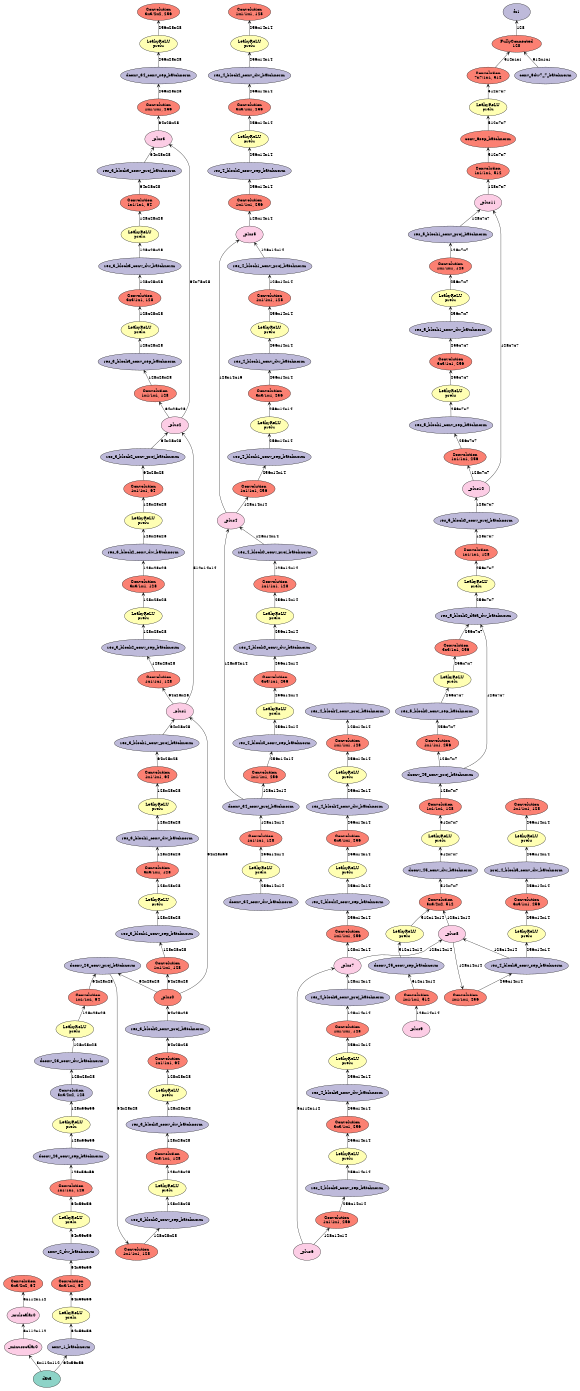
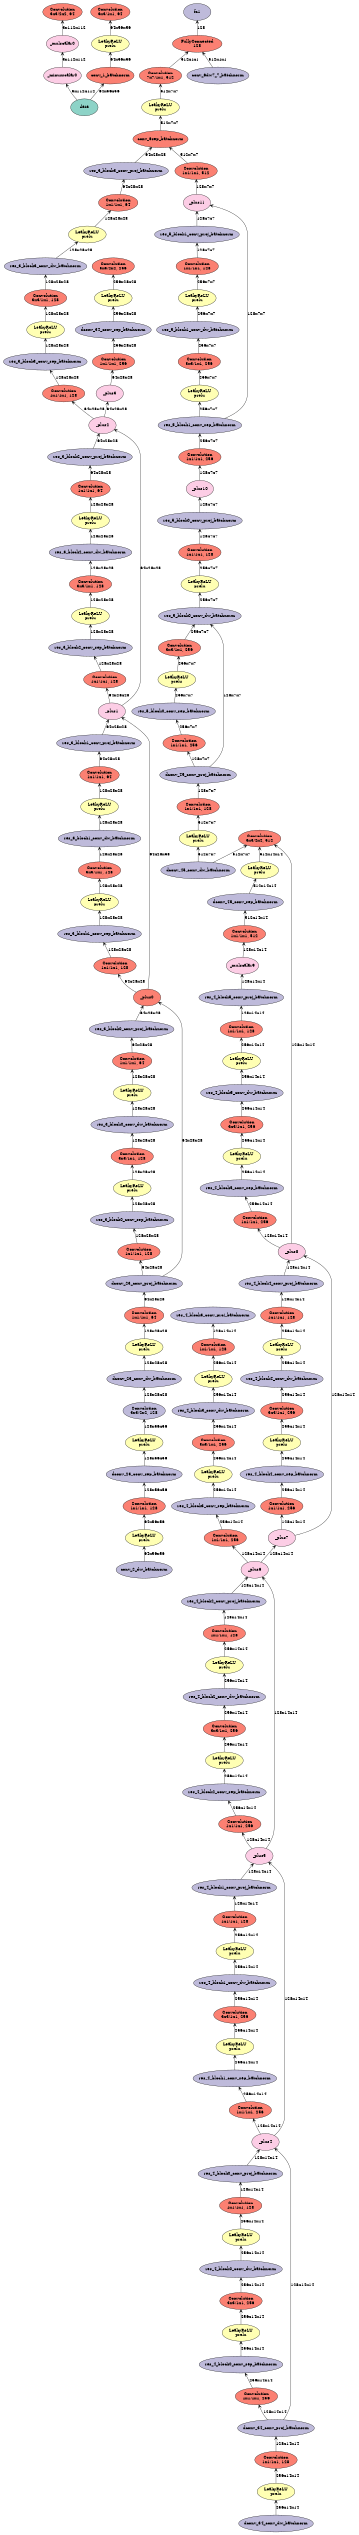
(148, 156) -> (142, 156)
(200, 282) -> (117, 409)
(501, 350) -> (247, 308)
(231, 378) -> (296, 1999)
(205, 568) -> (151, 568)
(476, 616) -> (200, 616)
(236, 664) -> (303, 2285)
(527, 870) -> (242, 1093)
(440, 888) -> (229, 855)
(487, 949) -> (286, 1269)
(139, 983) -> (182, 1140)
(348, 983) -> none
none -> (241, 998)
(416, 1029) -> (242, 966)
(309, 1109) -> (282, 1554)
(71, 1269) -> none
(71, 1347) -> (110, 76)
none -> (224, 1602)
none -> (274, 1713)
